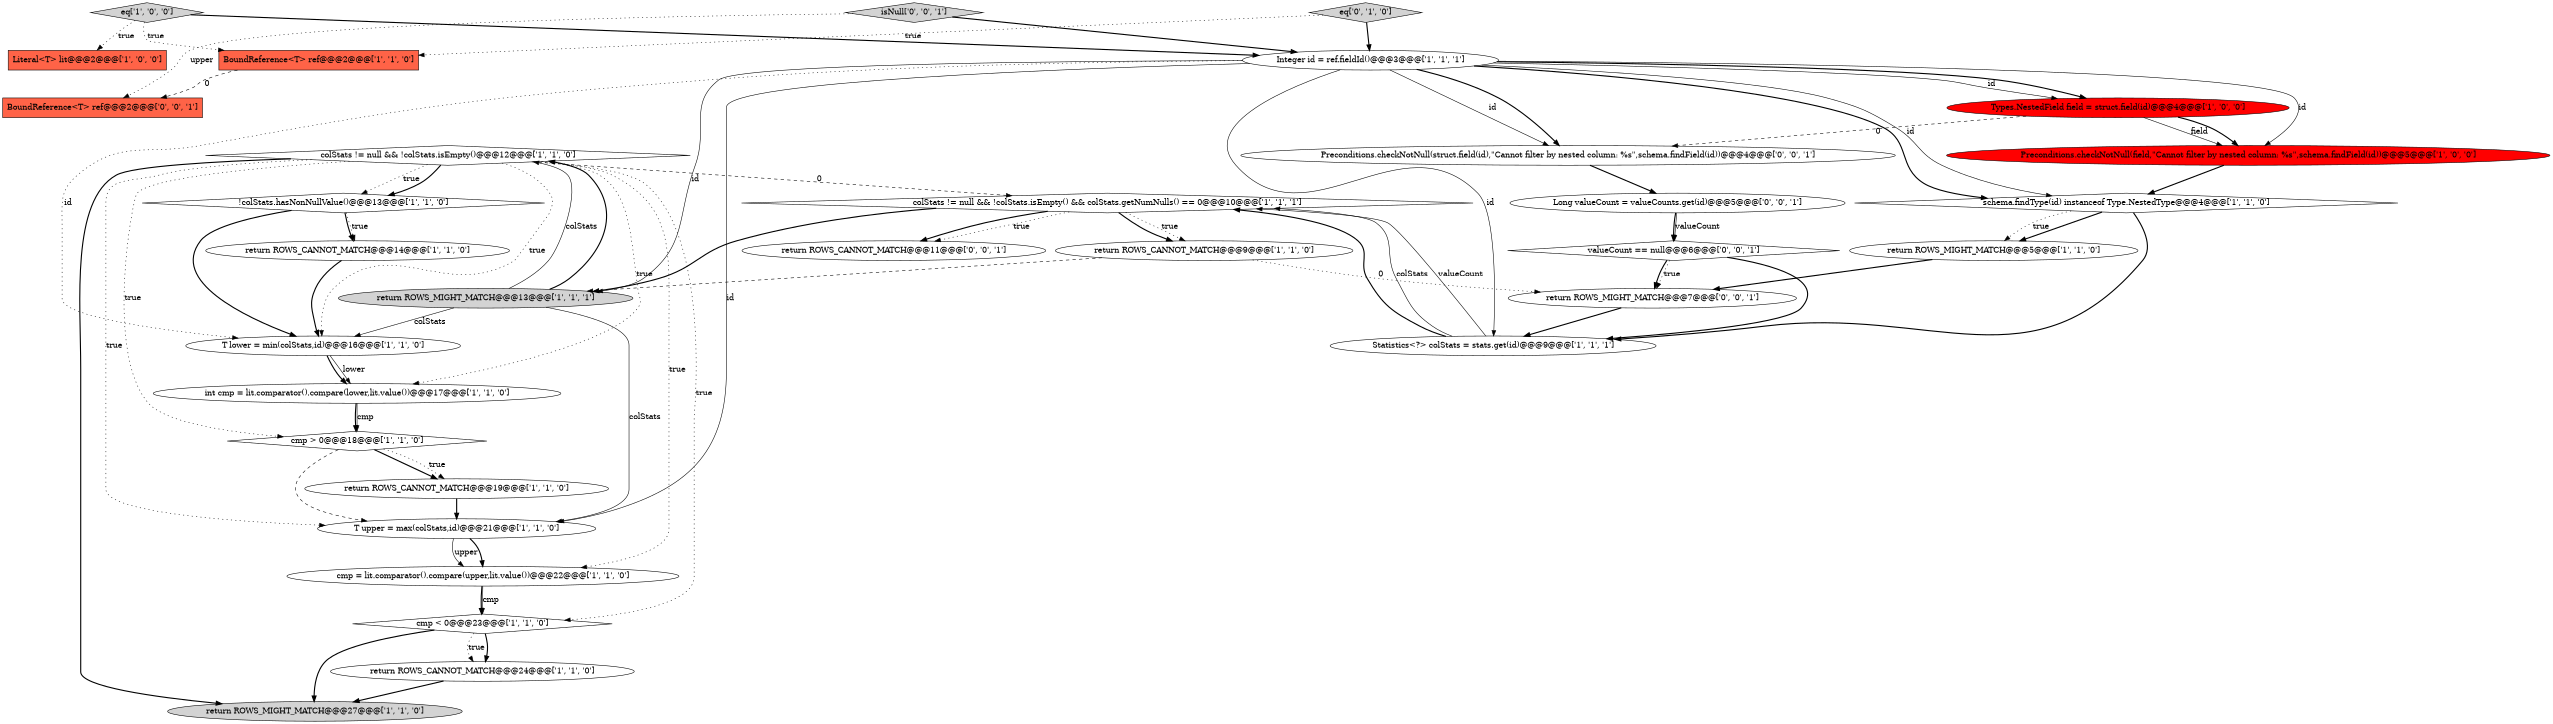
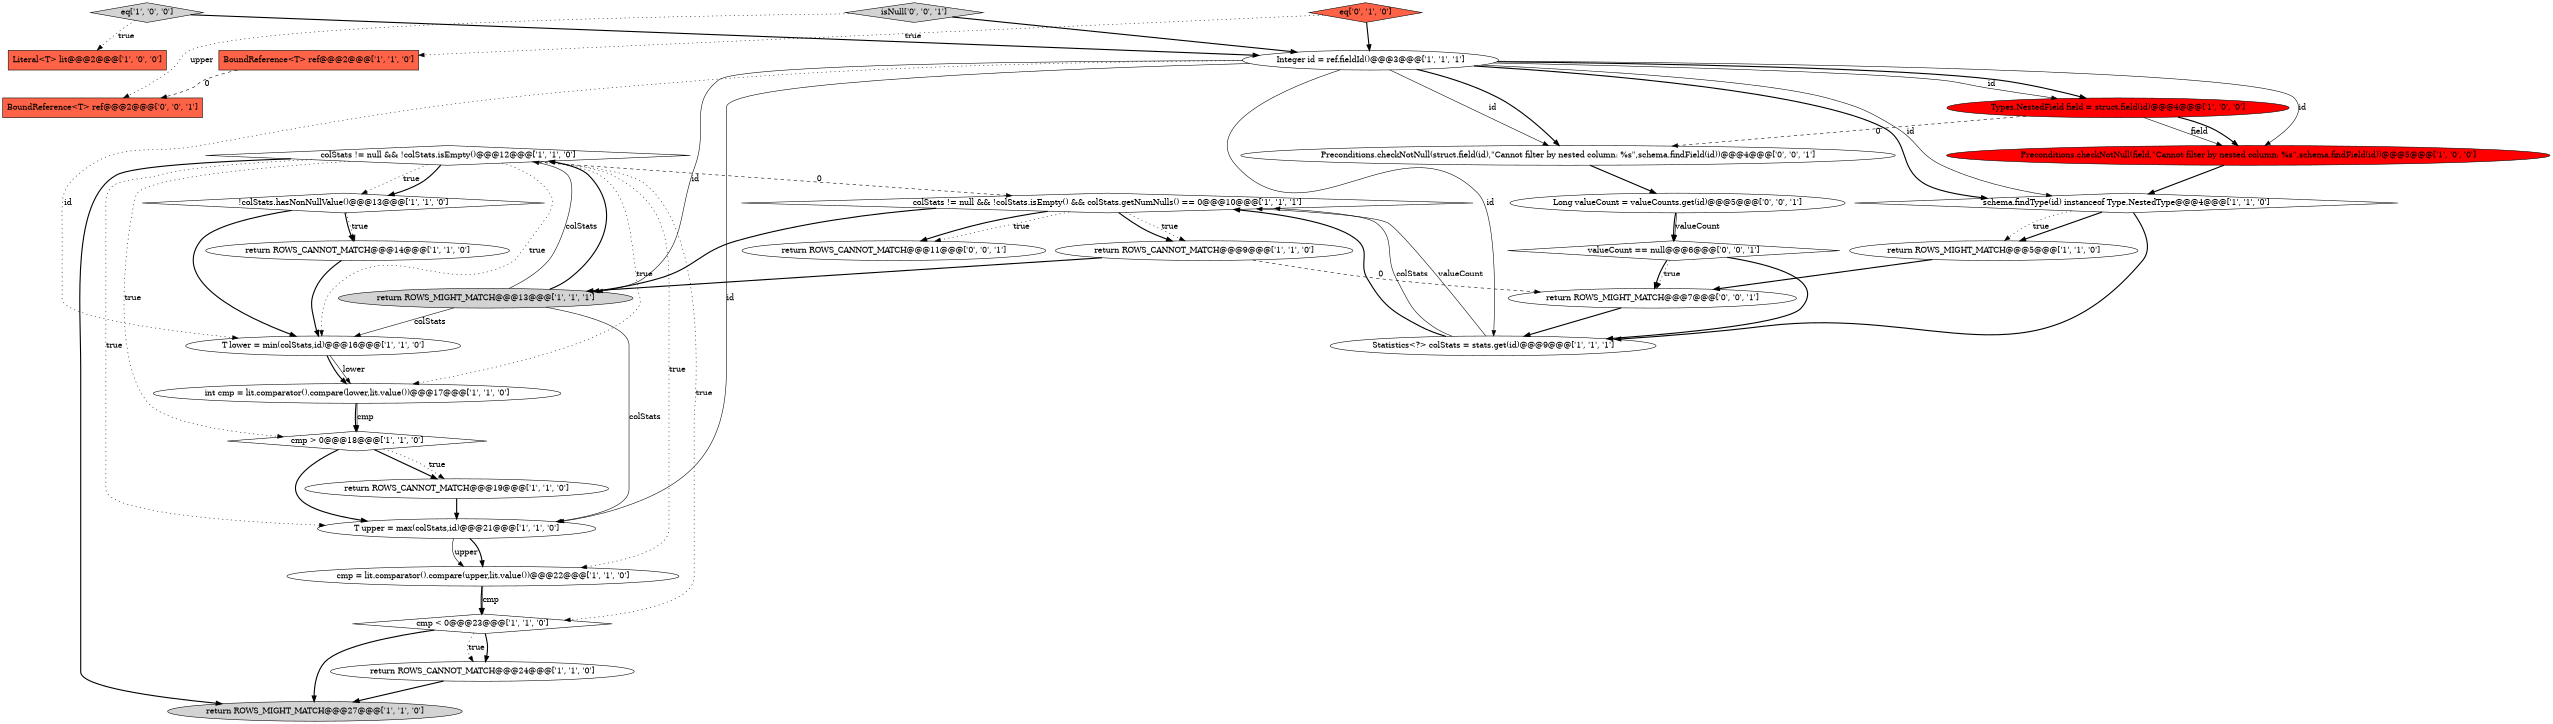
(1366, 13) -> (1366, 13)
(173, 45) -> none
(848, 274) -> (848, 274)
(1393, 280) -> (1393, 280)
(298, 496) -> (298, 496)
